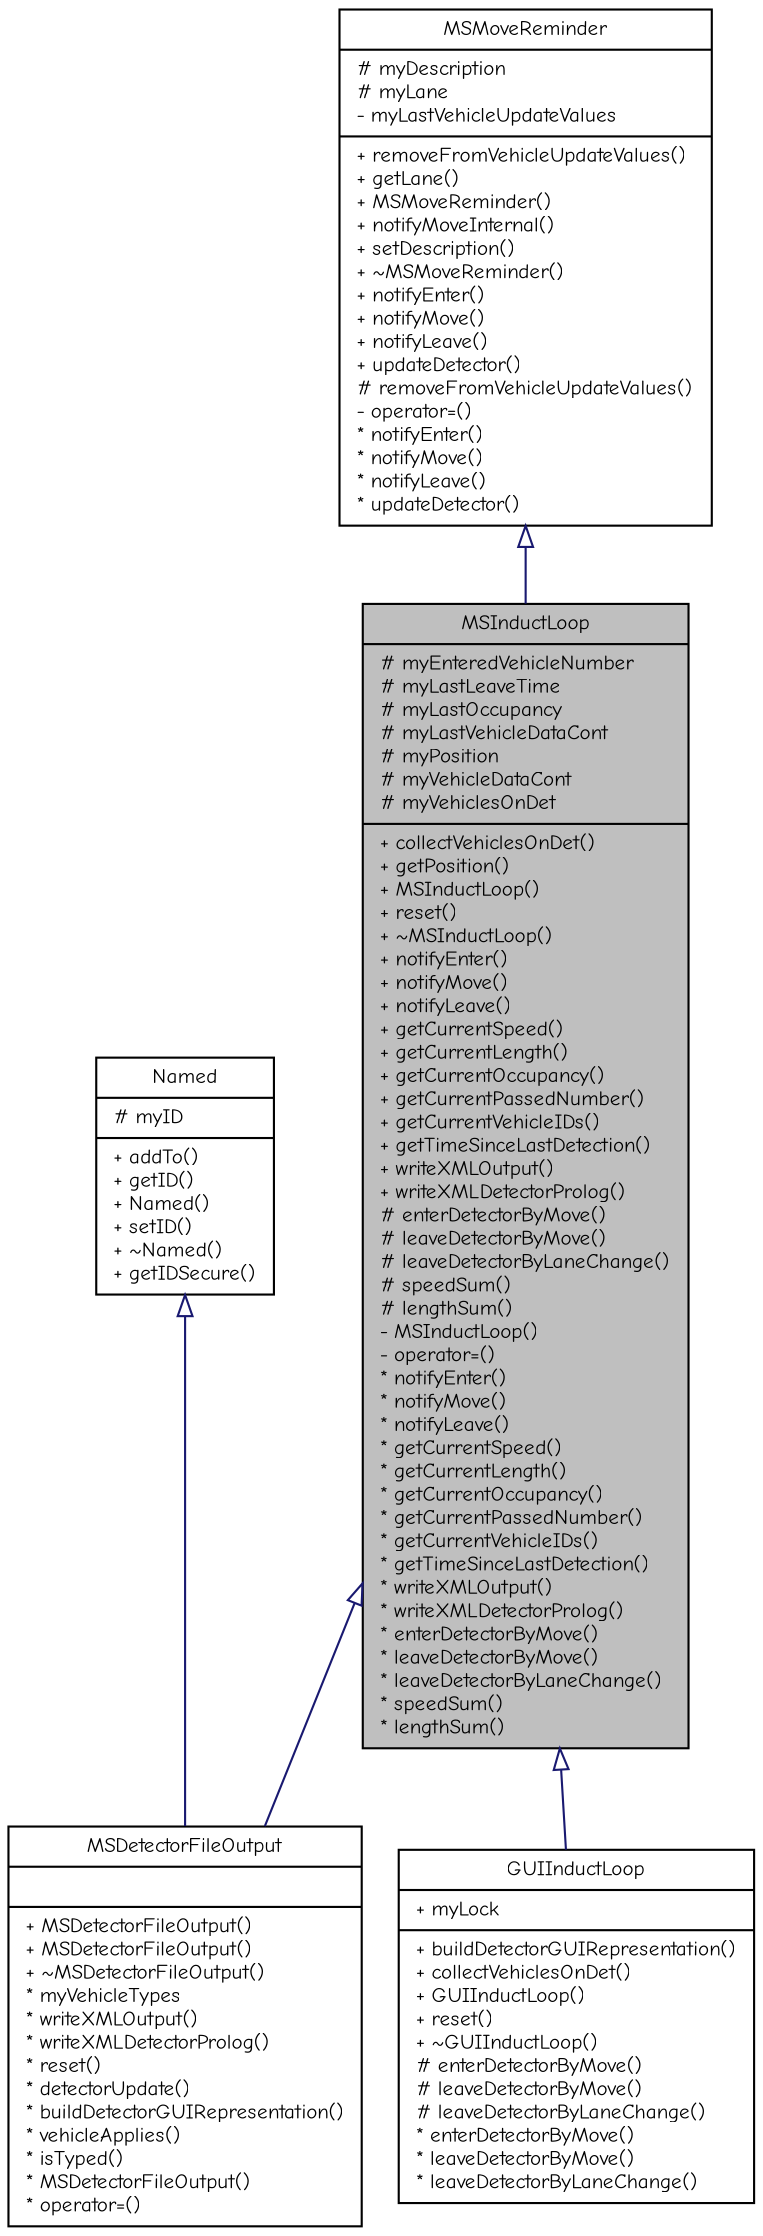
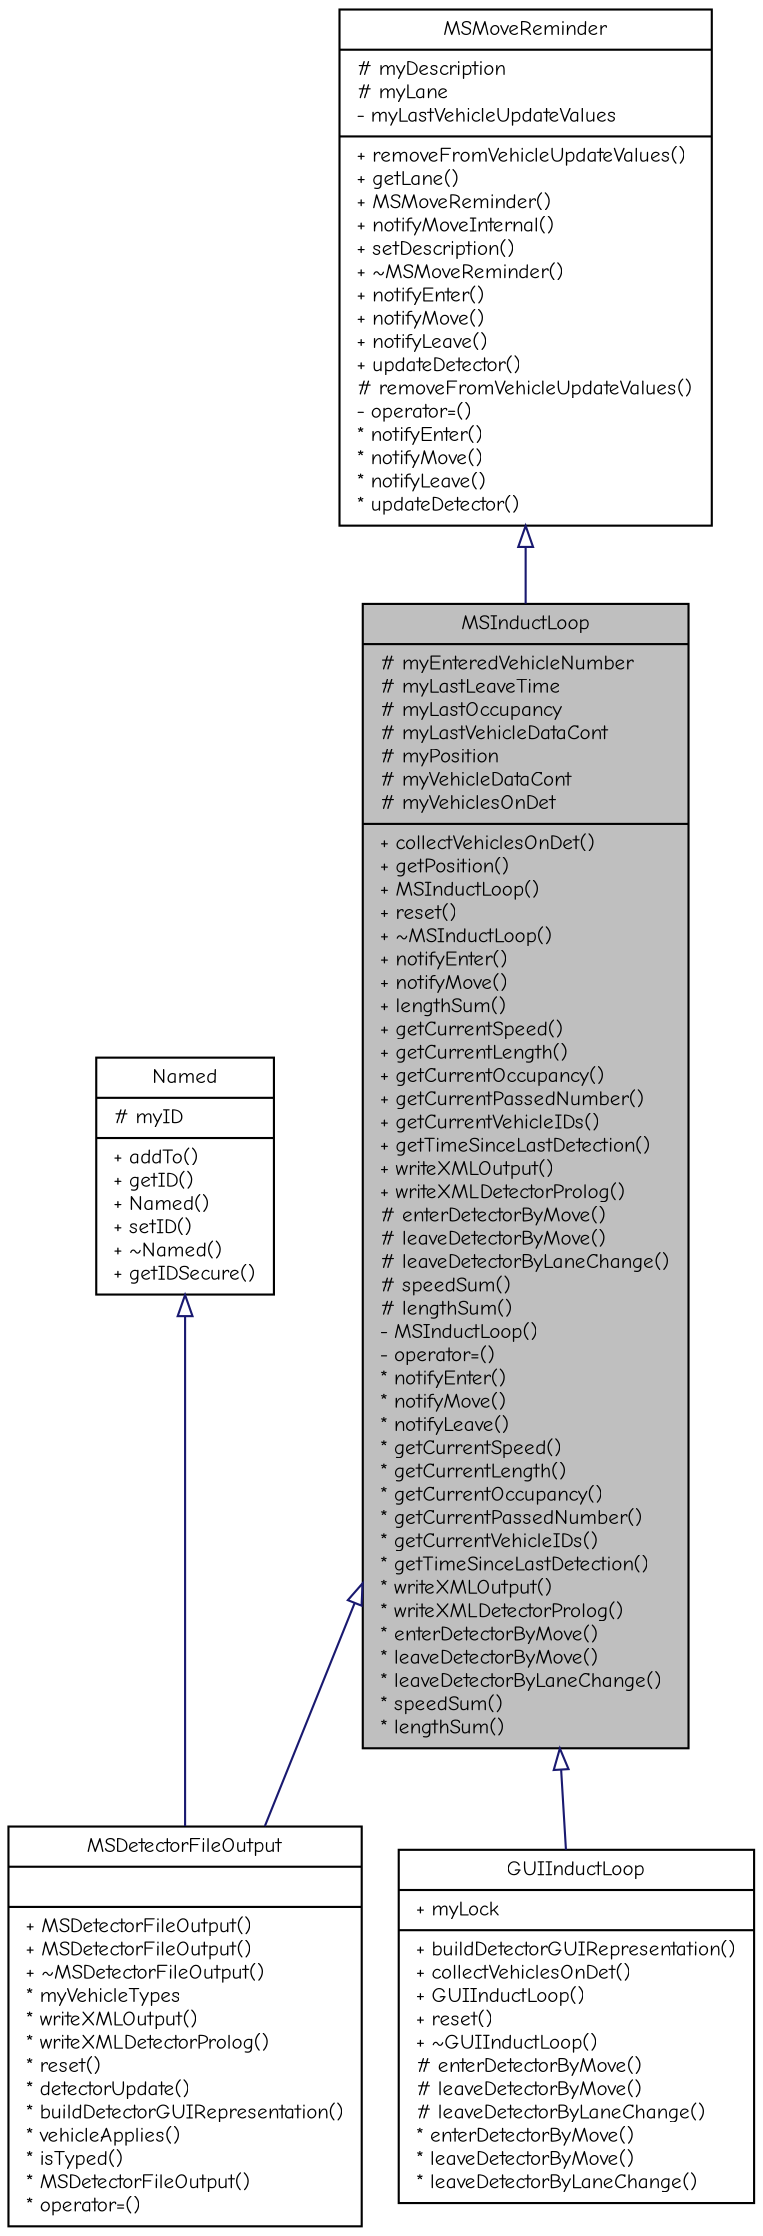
(446, 1006) -> (444, 1006)
